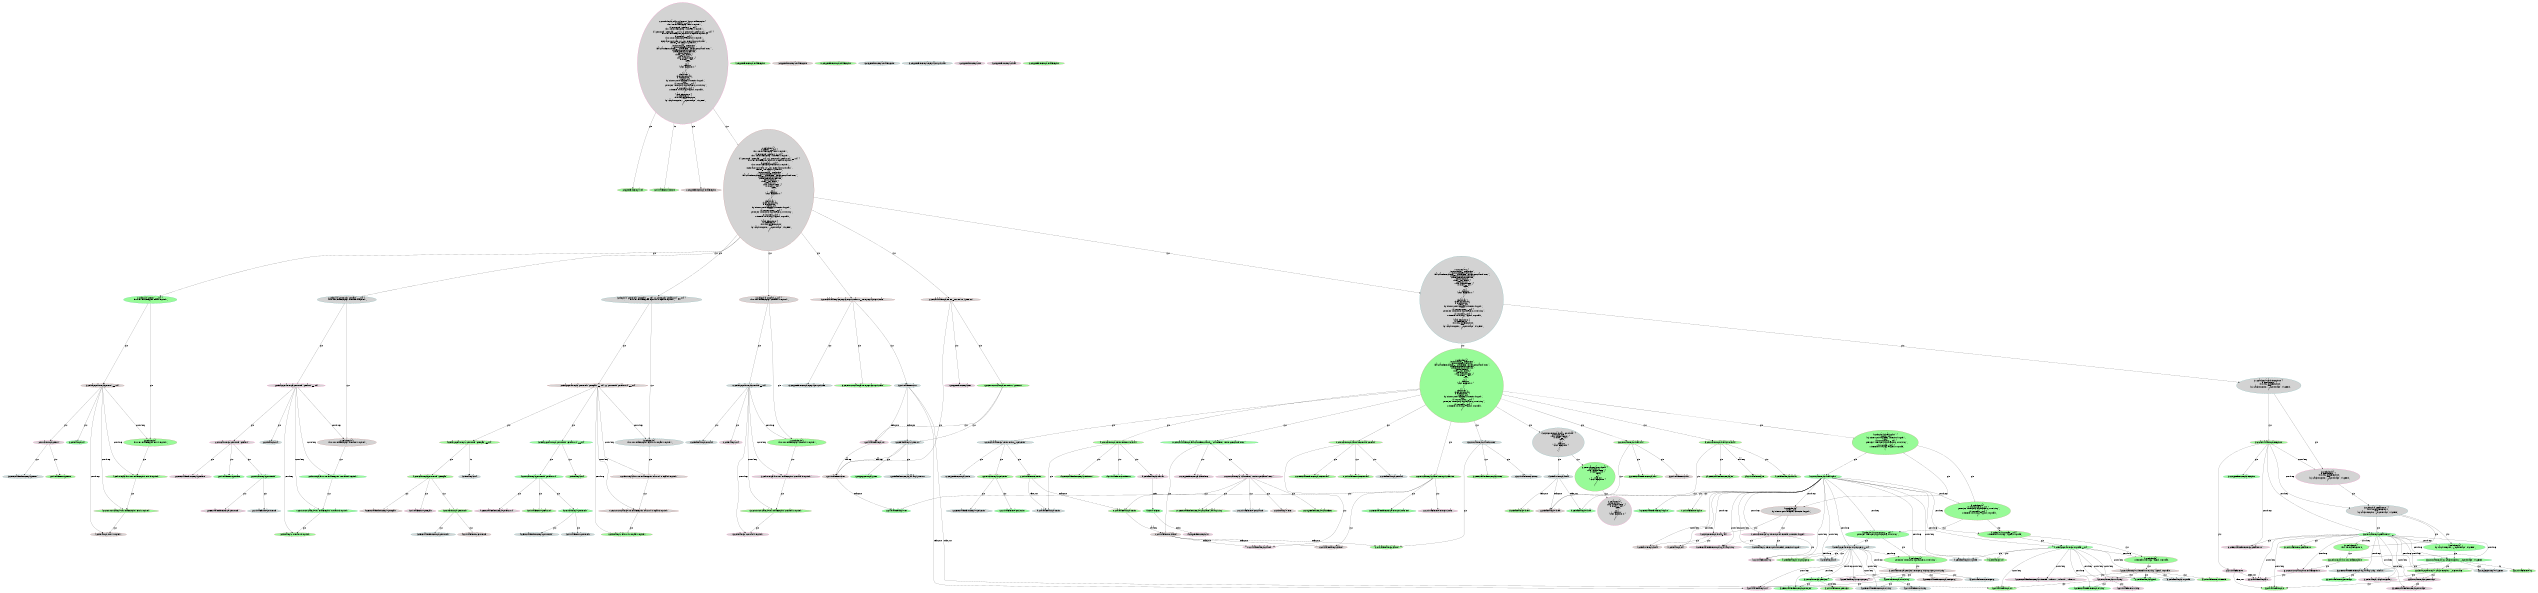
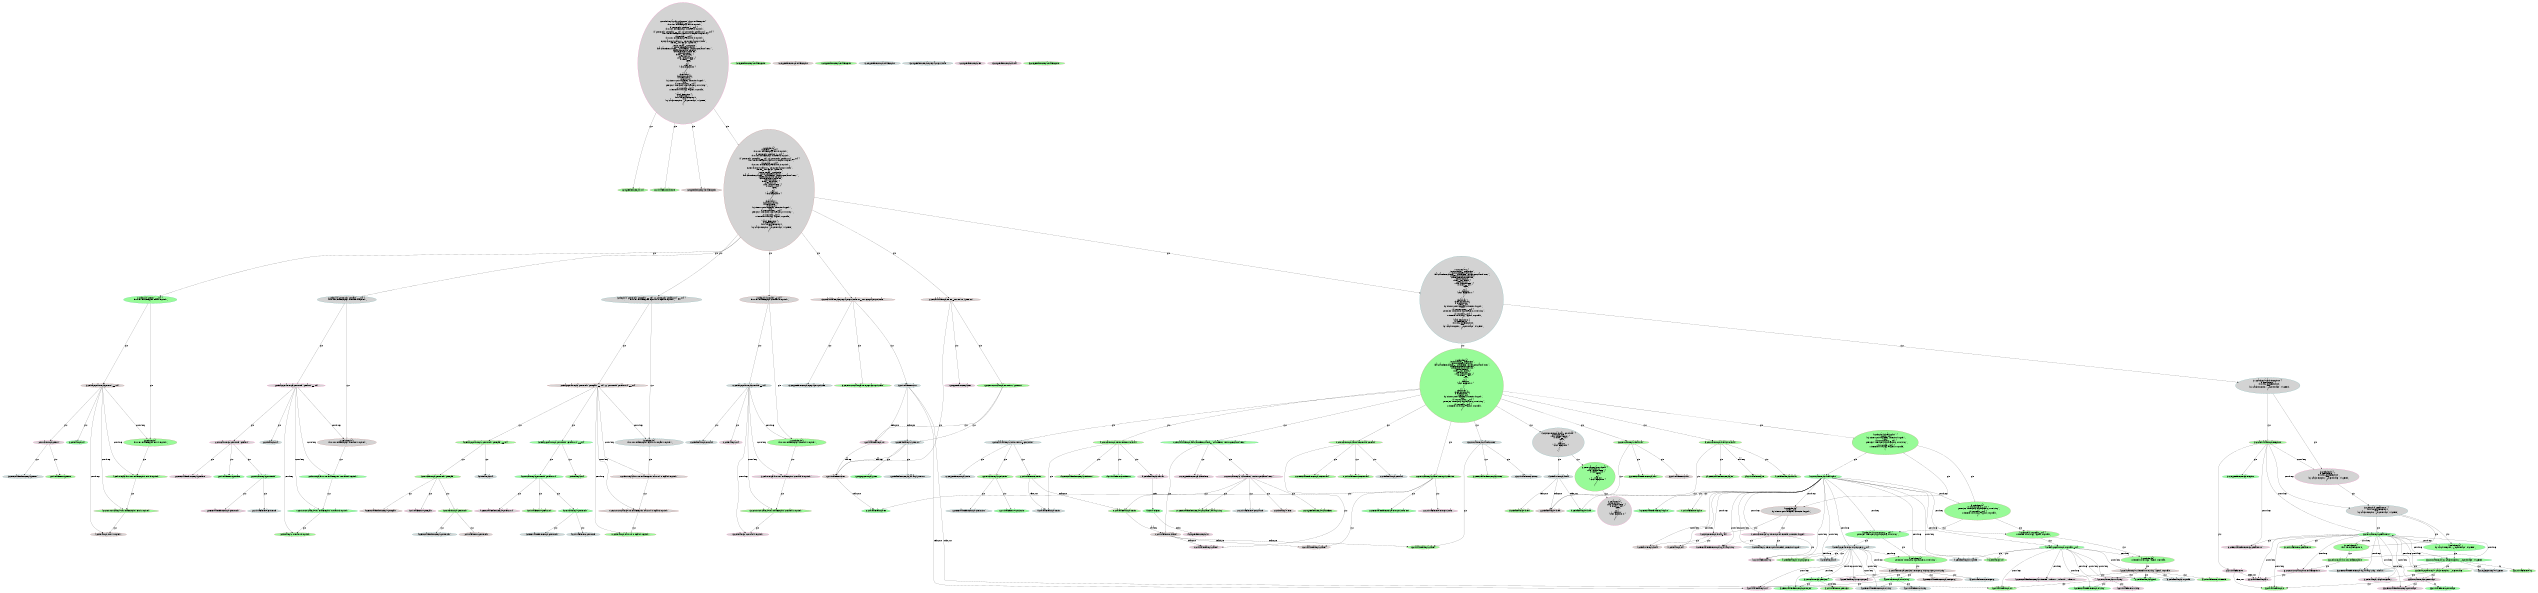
(2350, 575) -> (2432, 584)
